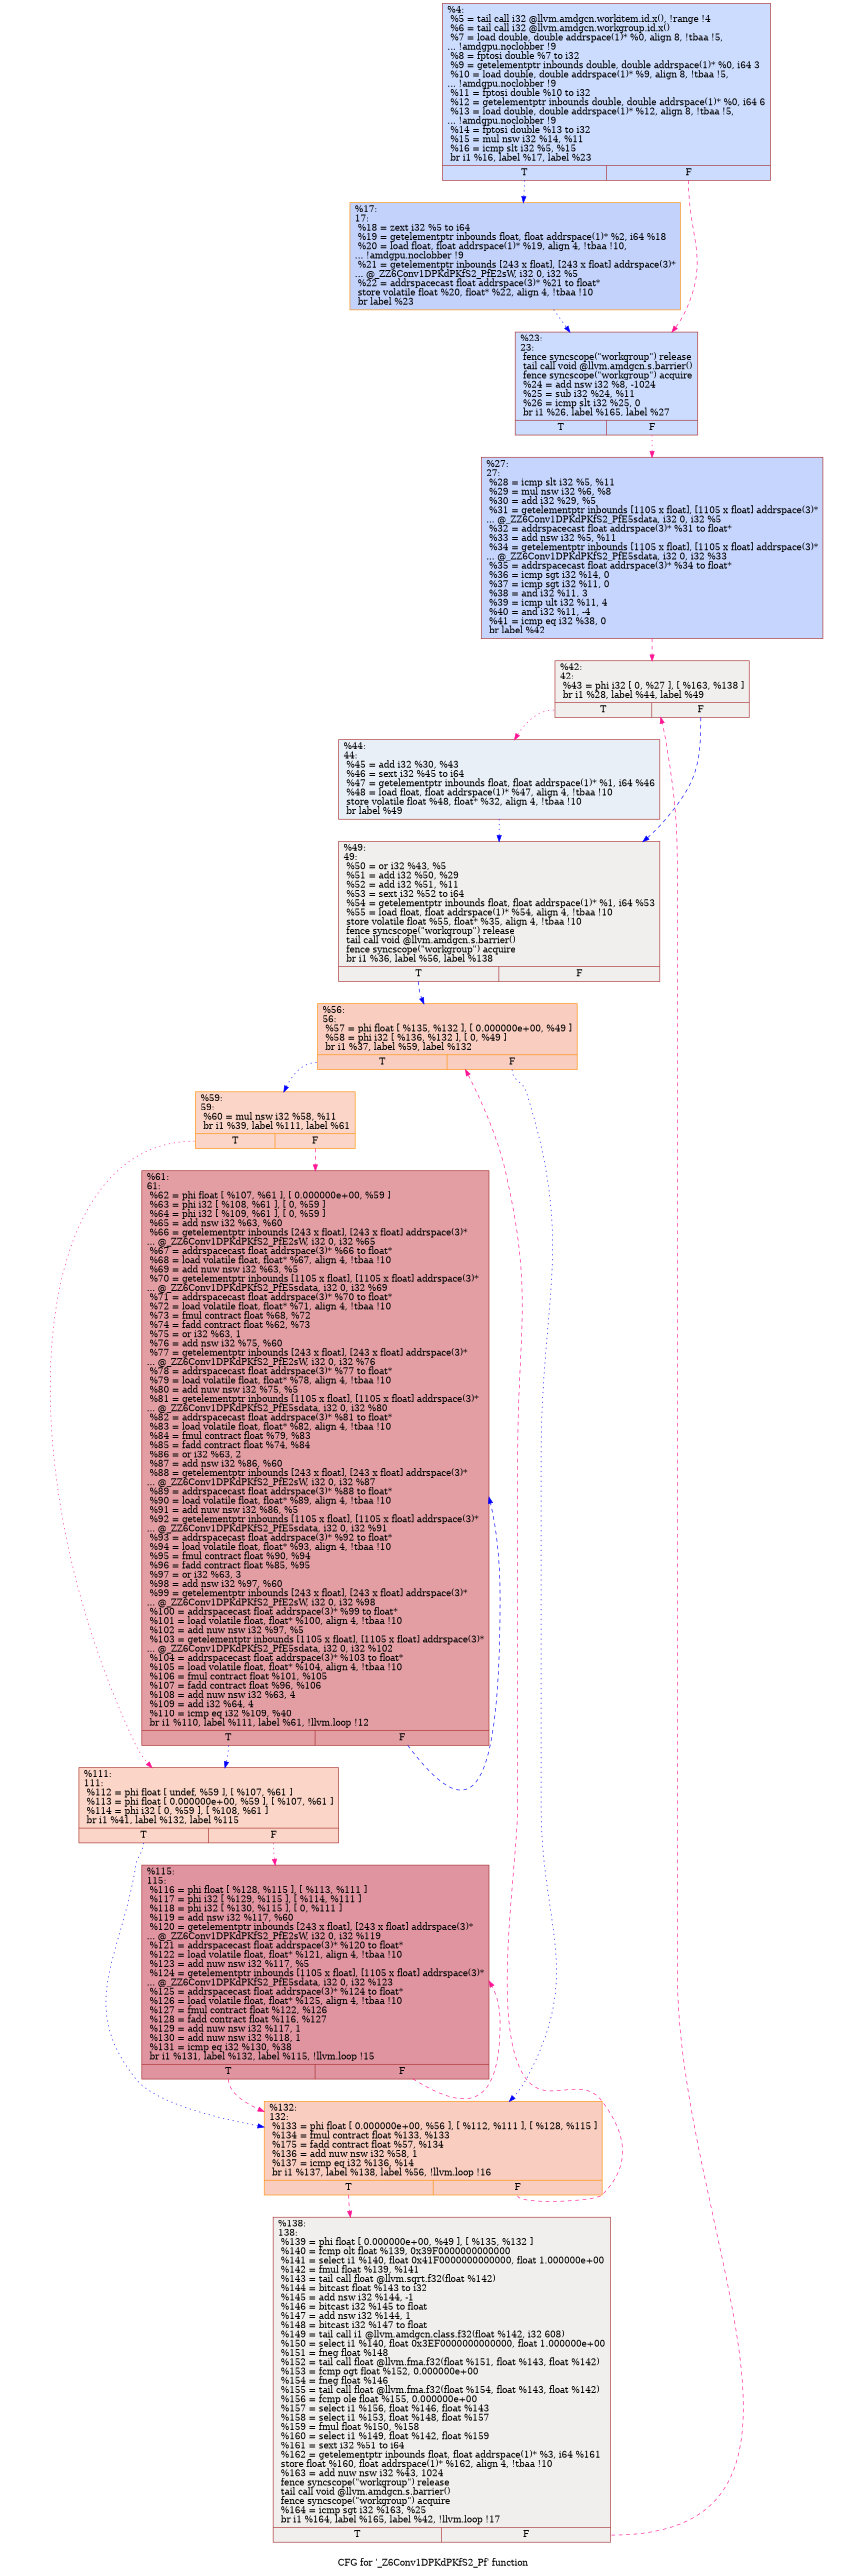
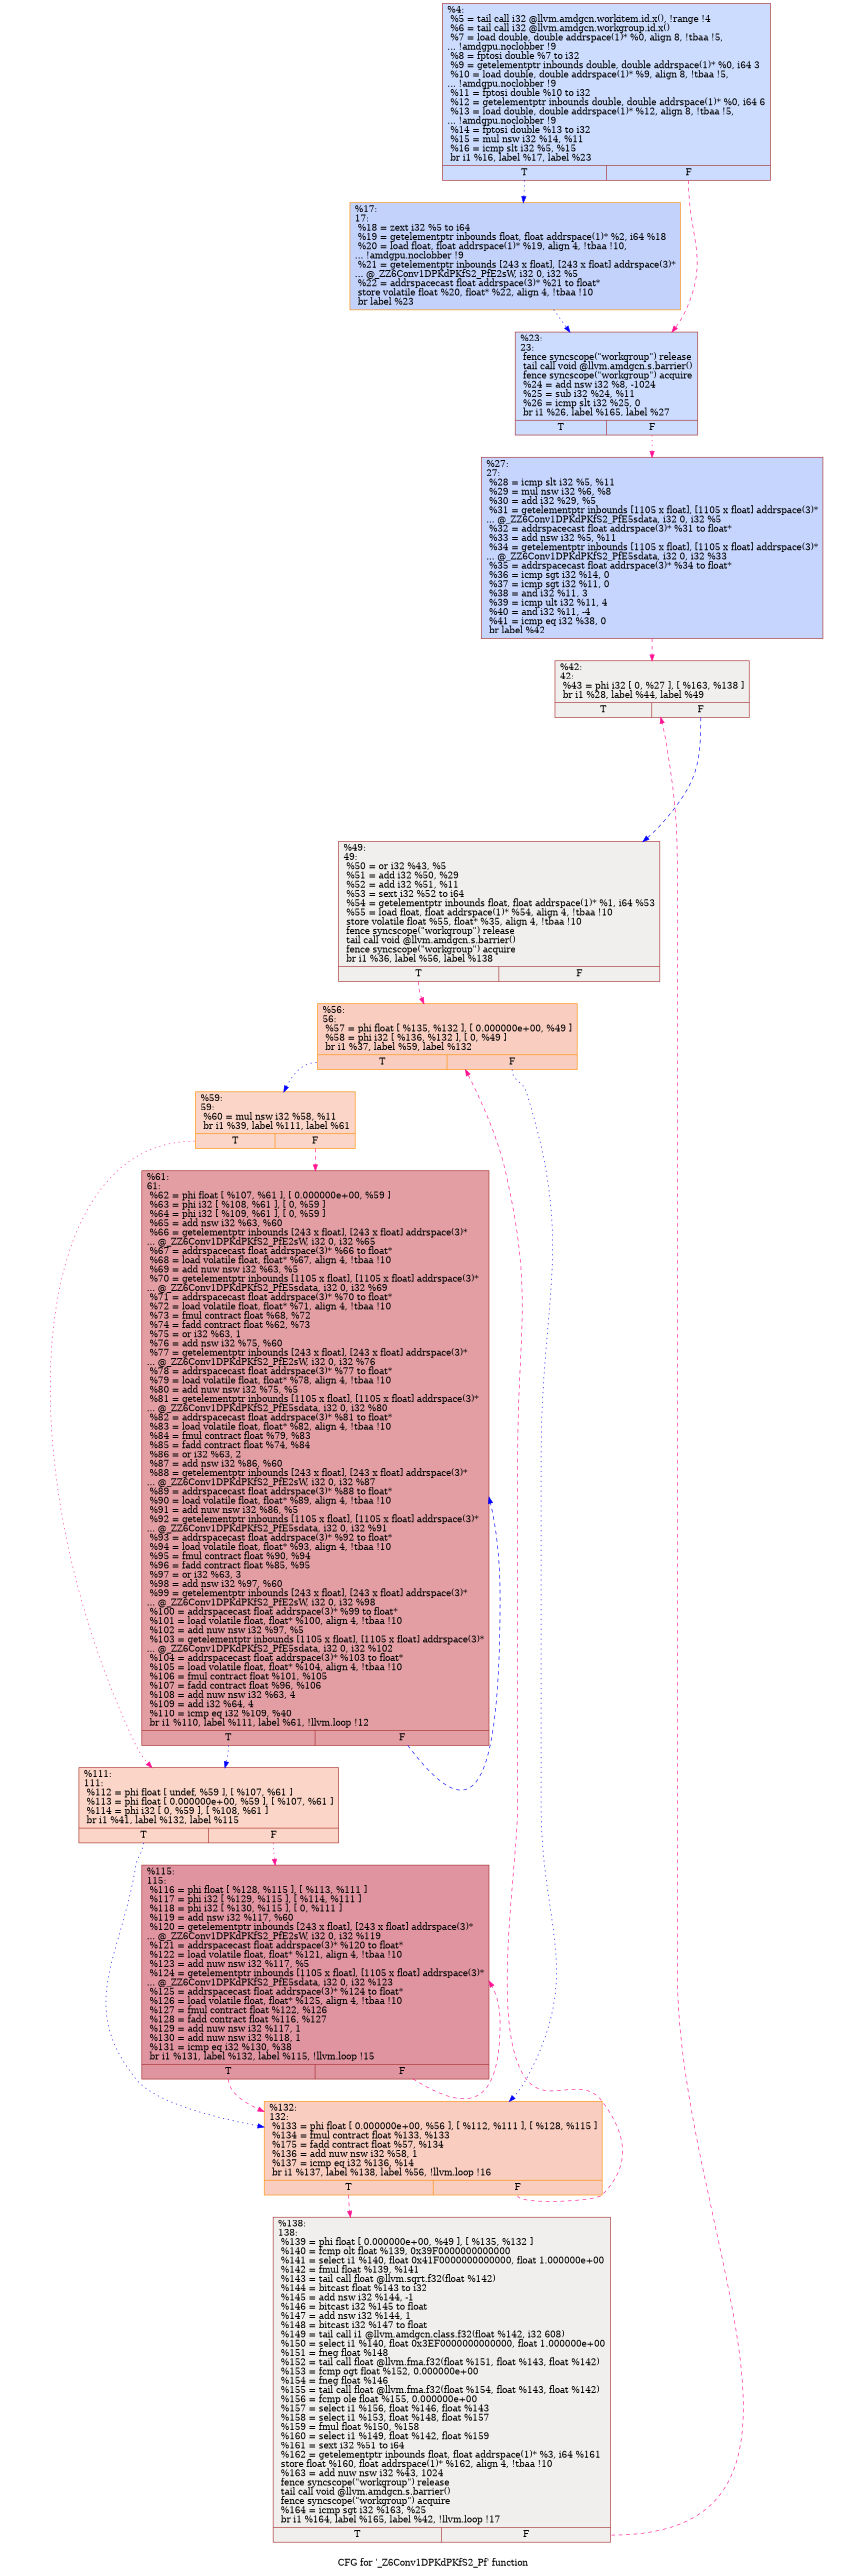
(499, 779) -> none
(419, 990) -> (419, 990)
